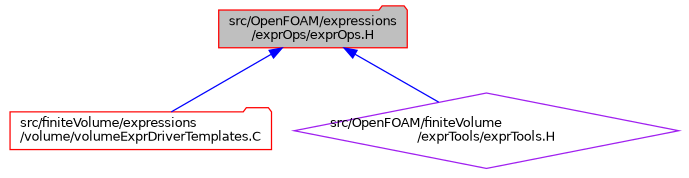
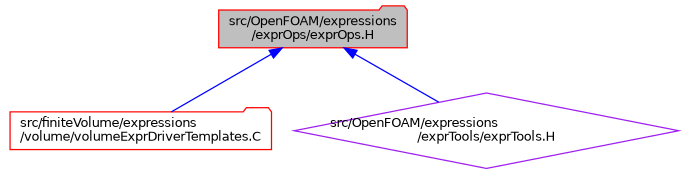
(486, 131) -> (486, 131)
